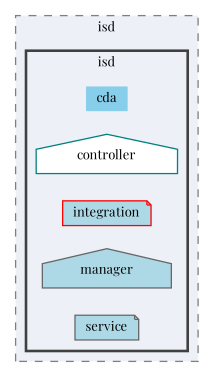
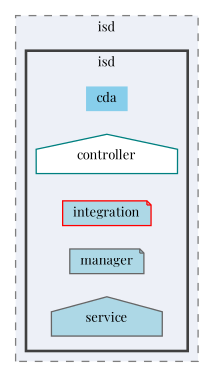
(107, 270) -> (107, 261)
(107, 328) -> (107, 318)
